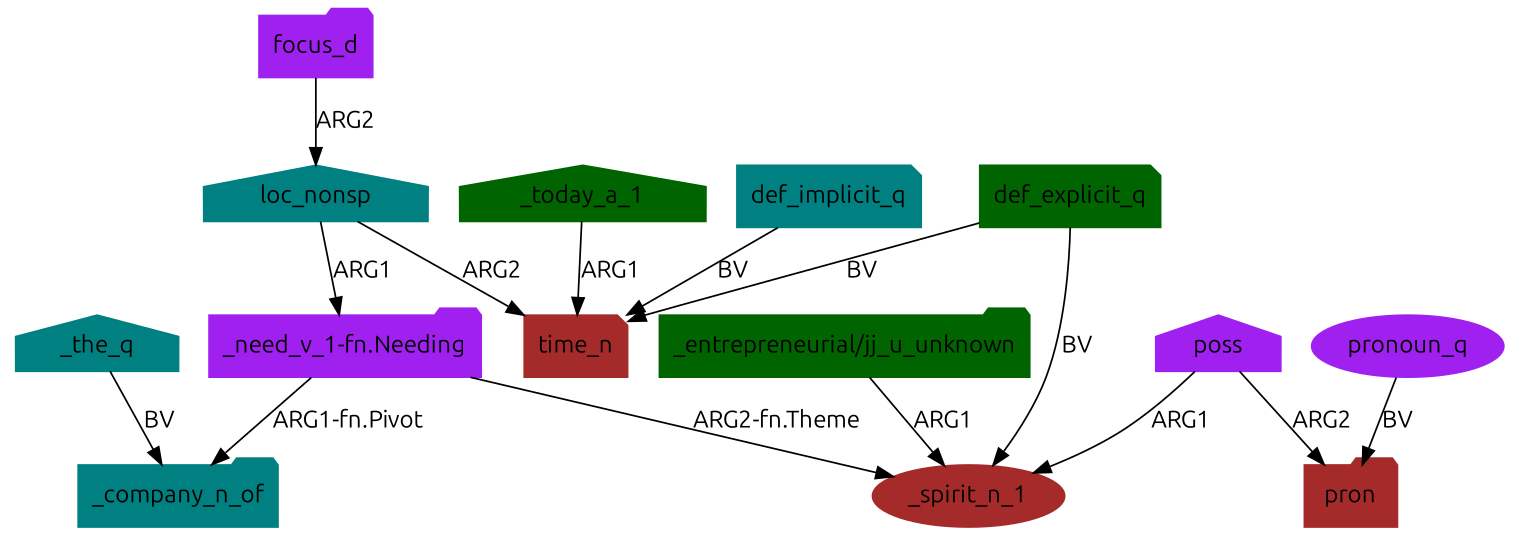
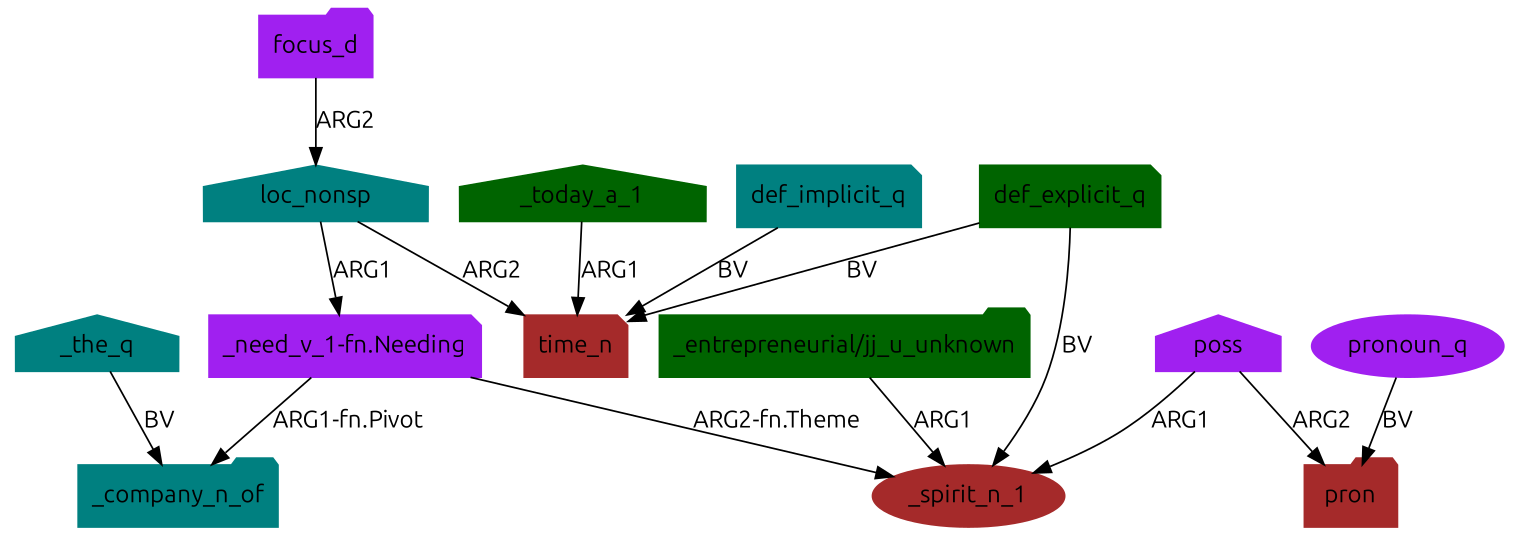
(345, 346) -> (345, 346)
